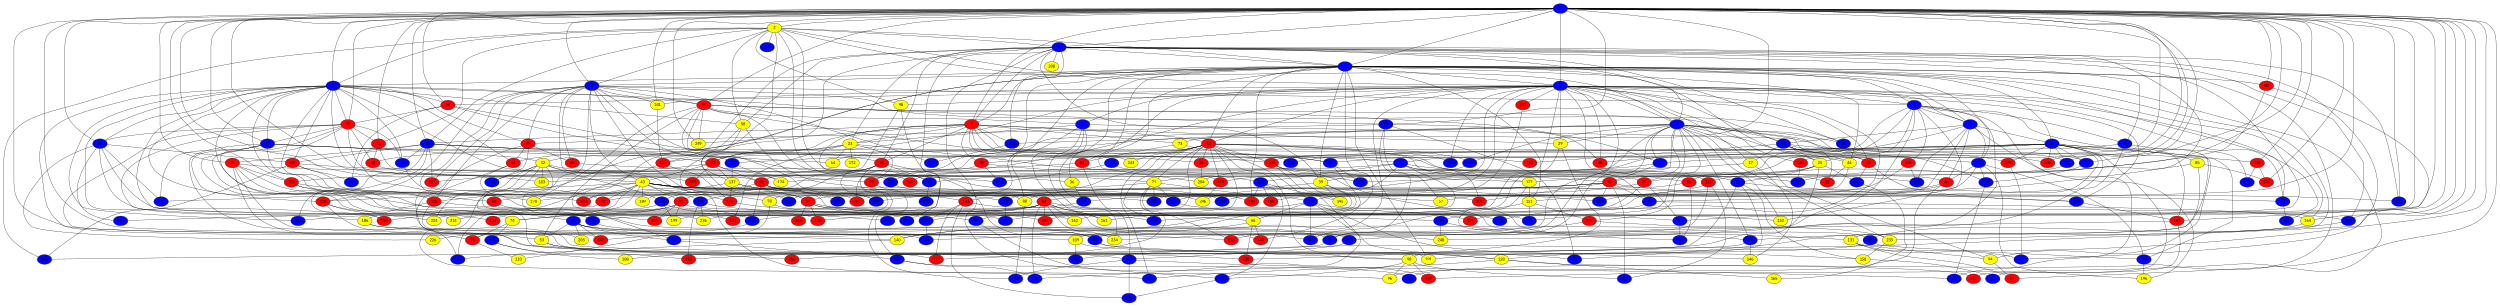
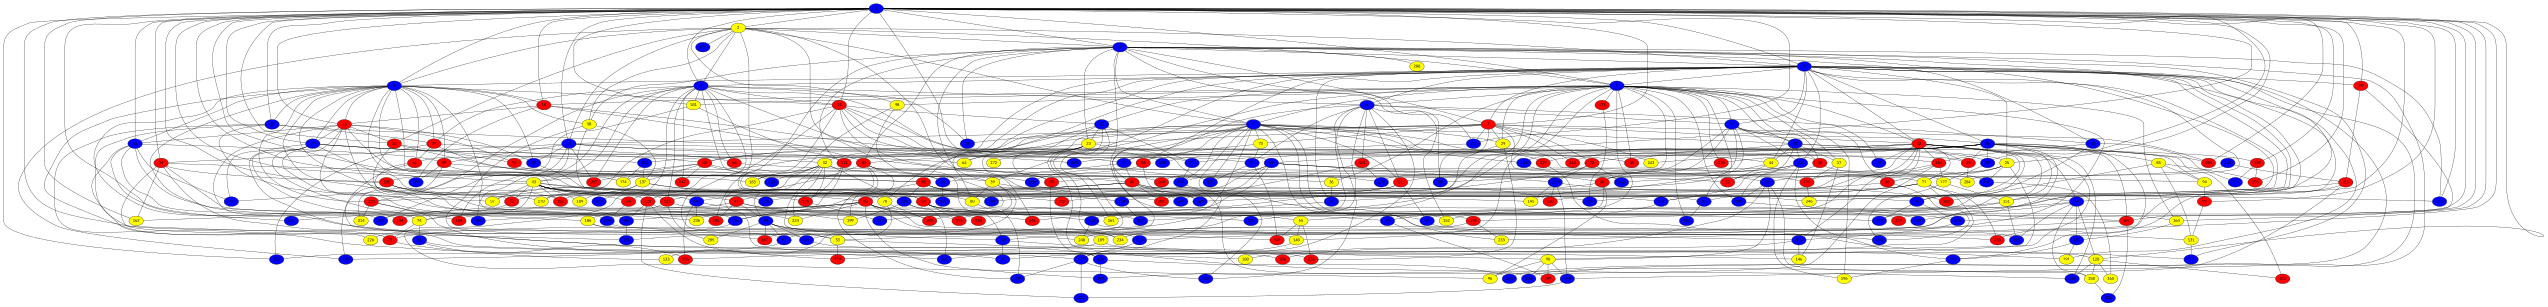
(698, 144) -> none
(553, 214) -> (549, 162)
(1874, 252) -> (2094, 267)
(1942, 254) -> (2176, 170)
